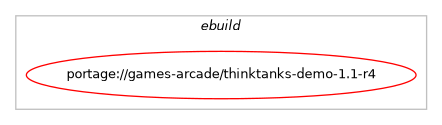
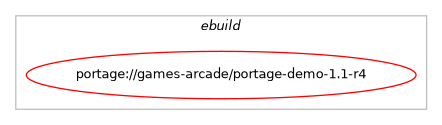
(221, 75) -> (221, 75)
